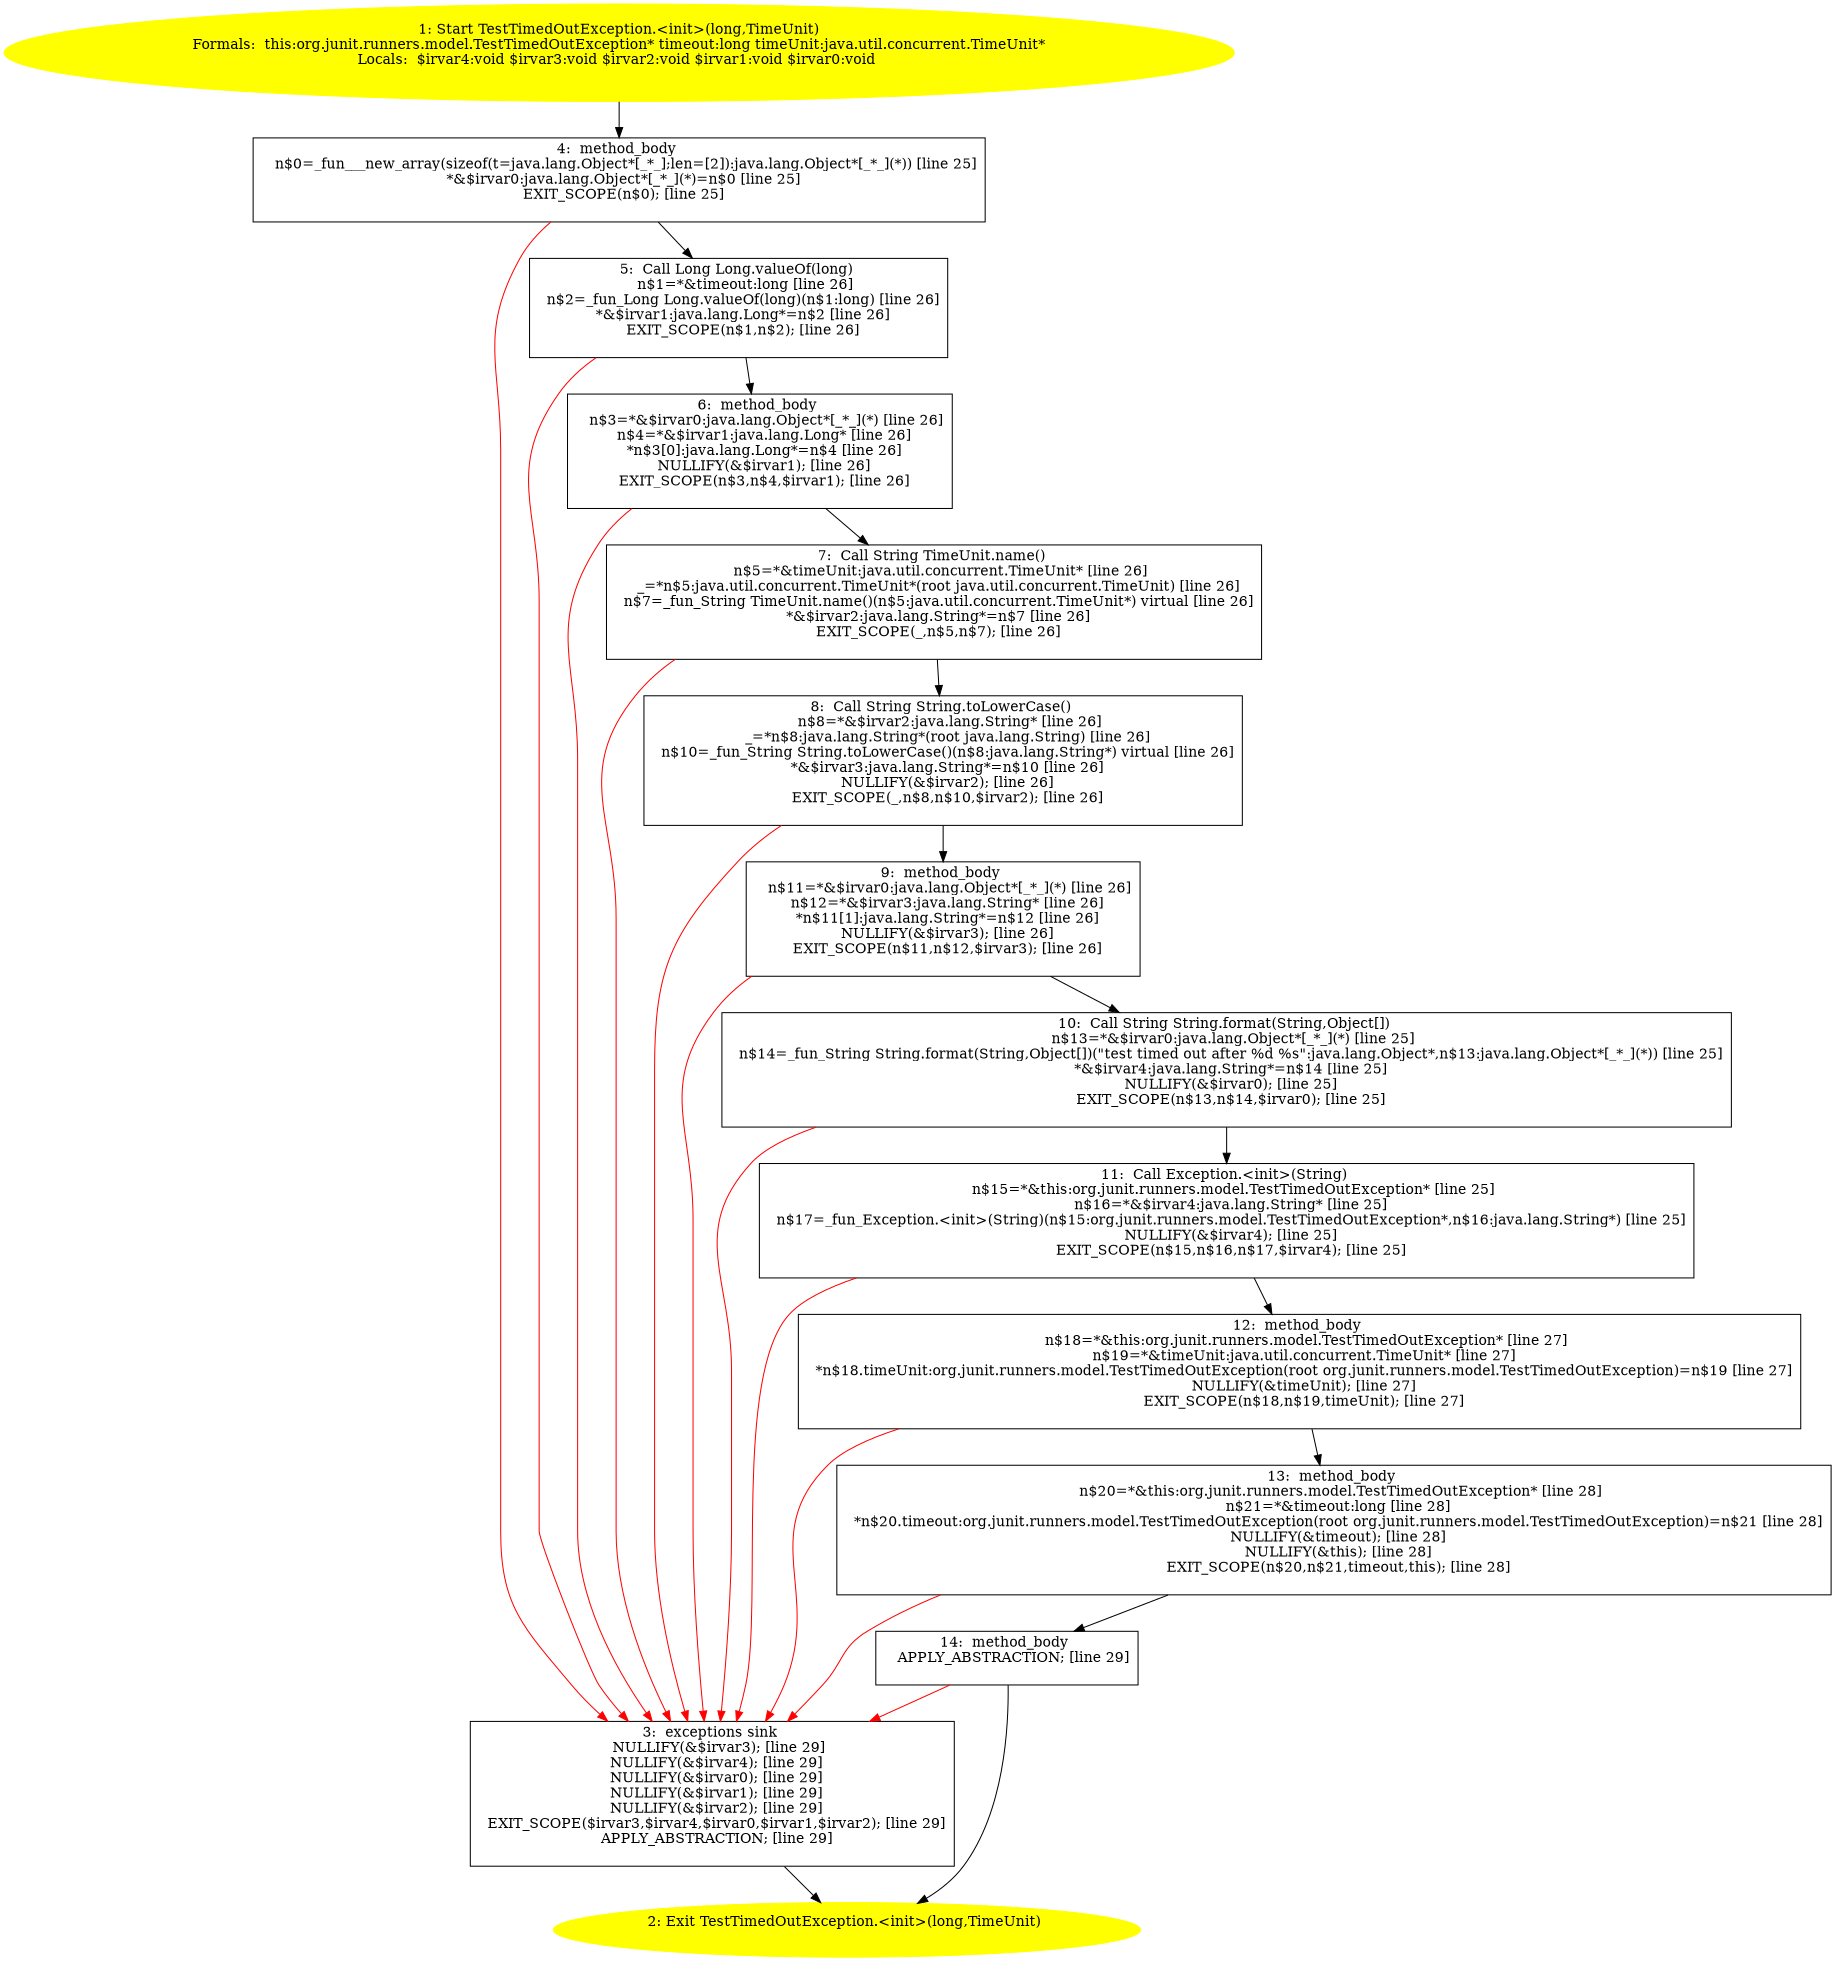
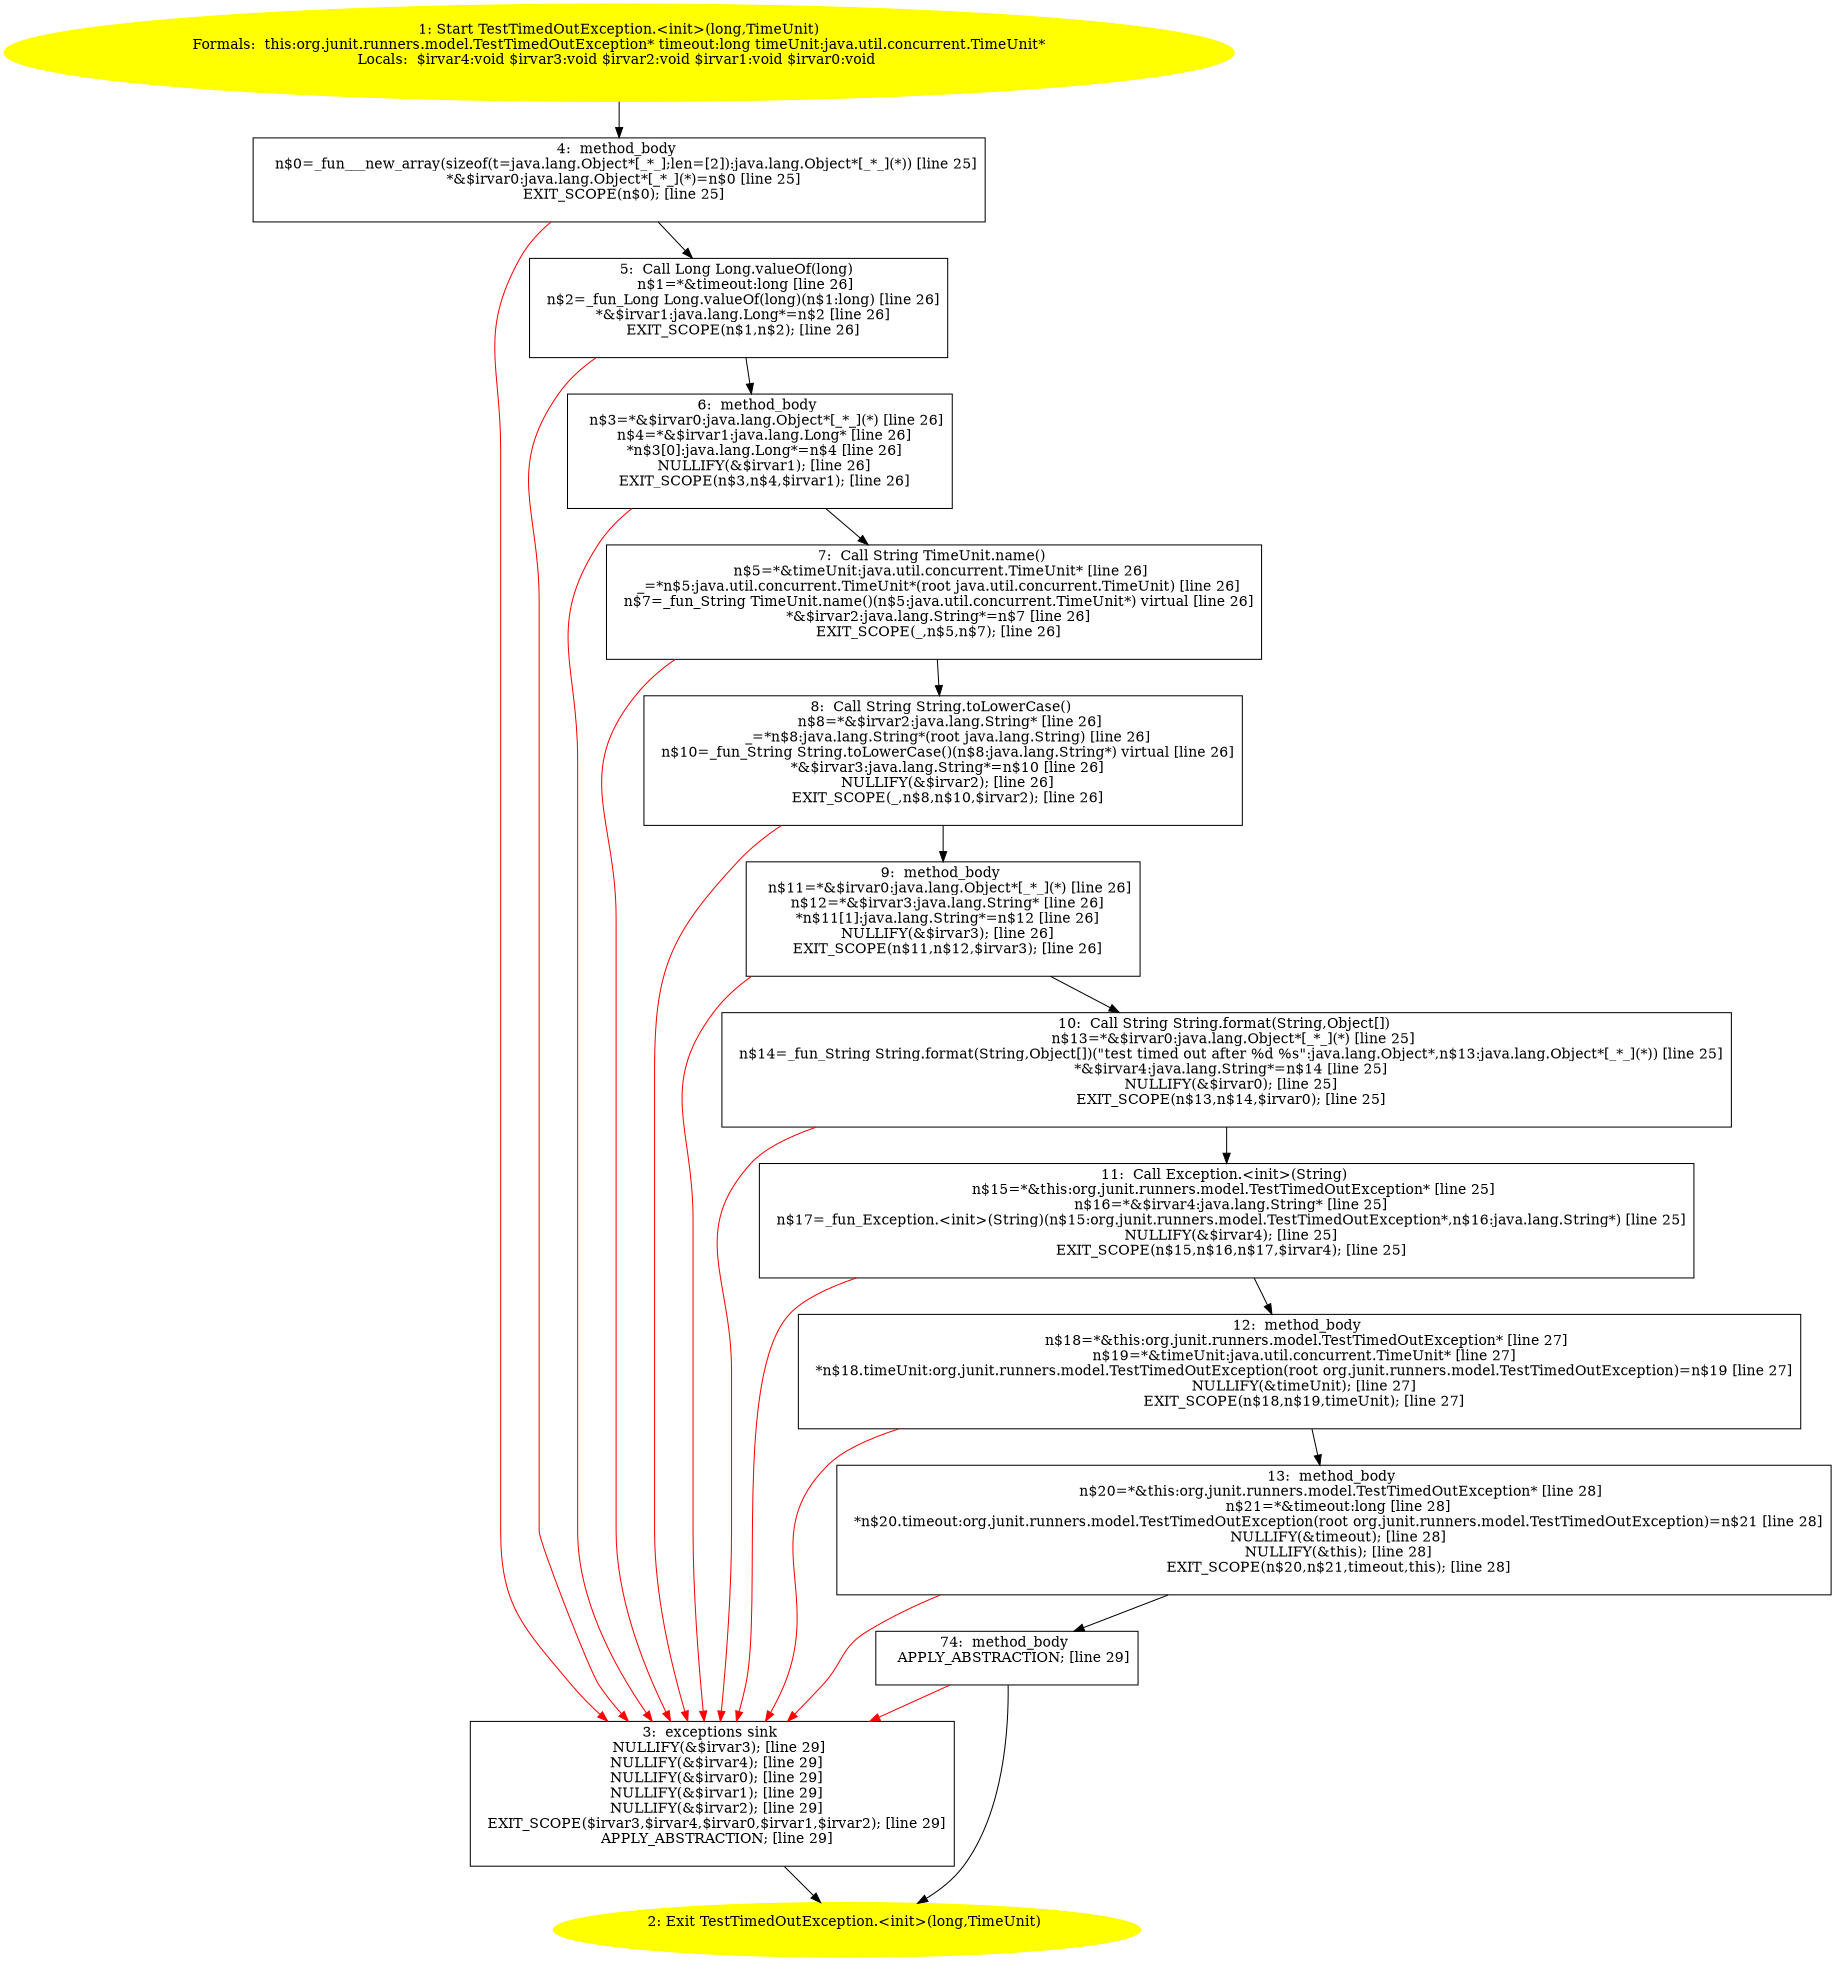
(1007, 1658) -> (1007, 1658)
